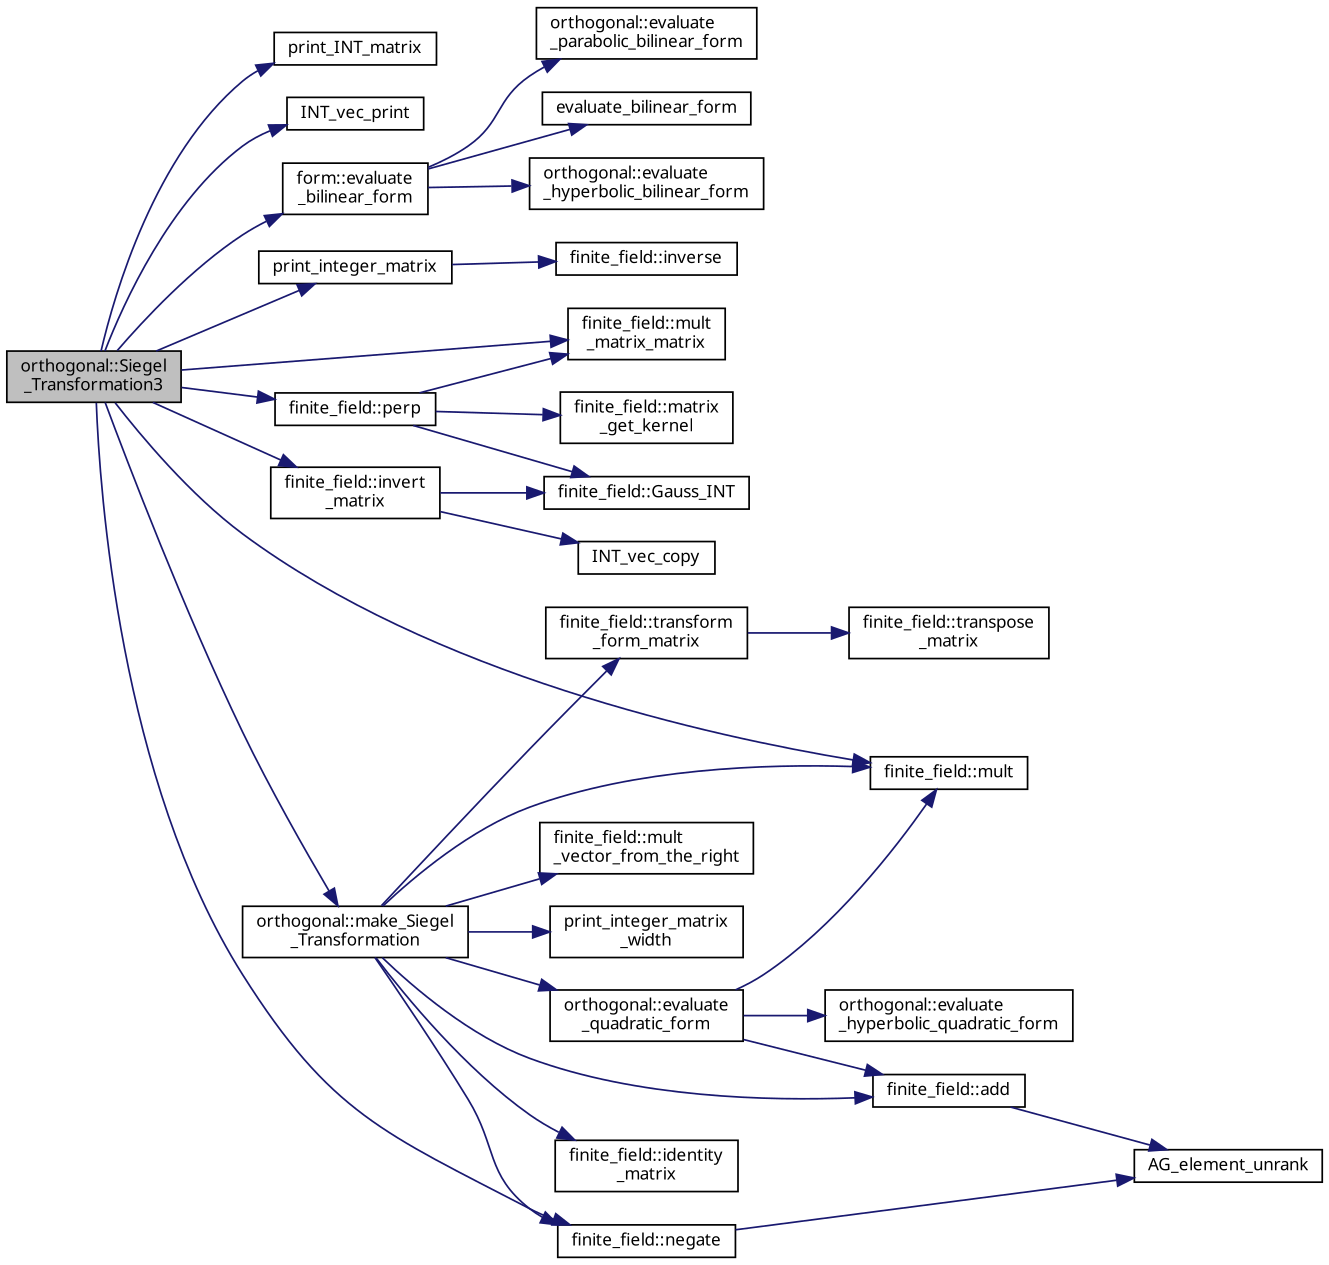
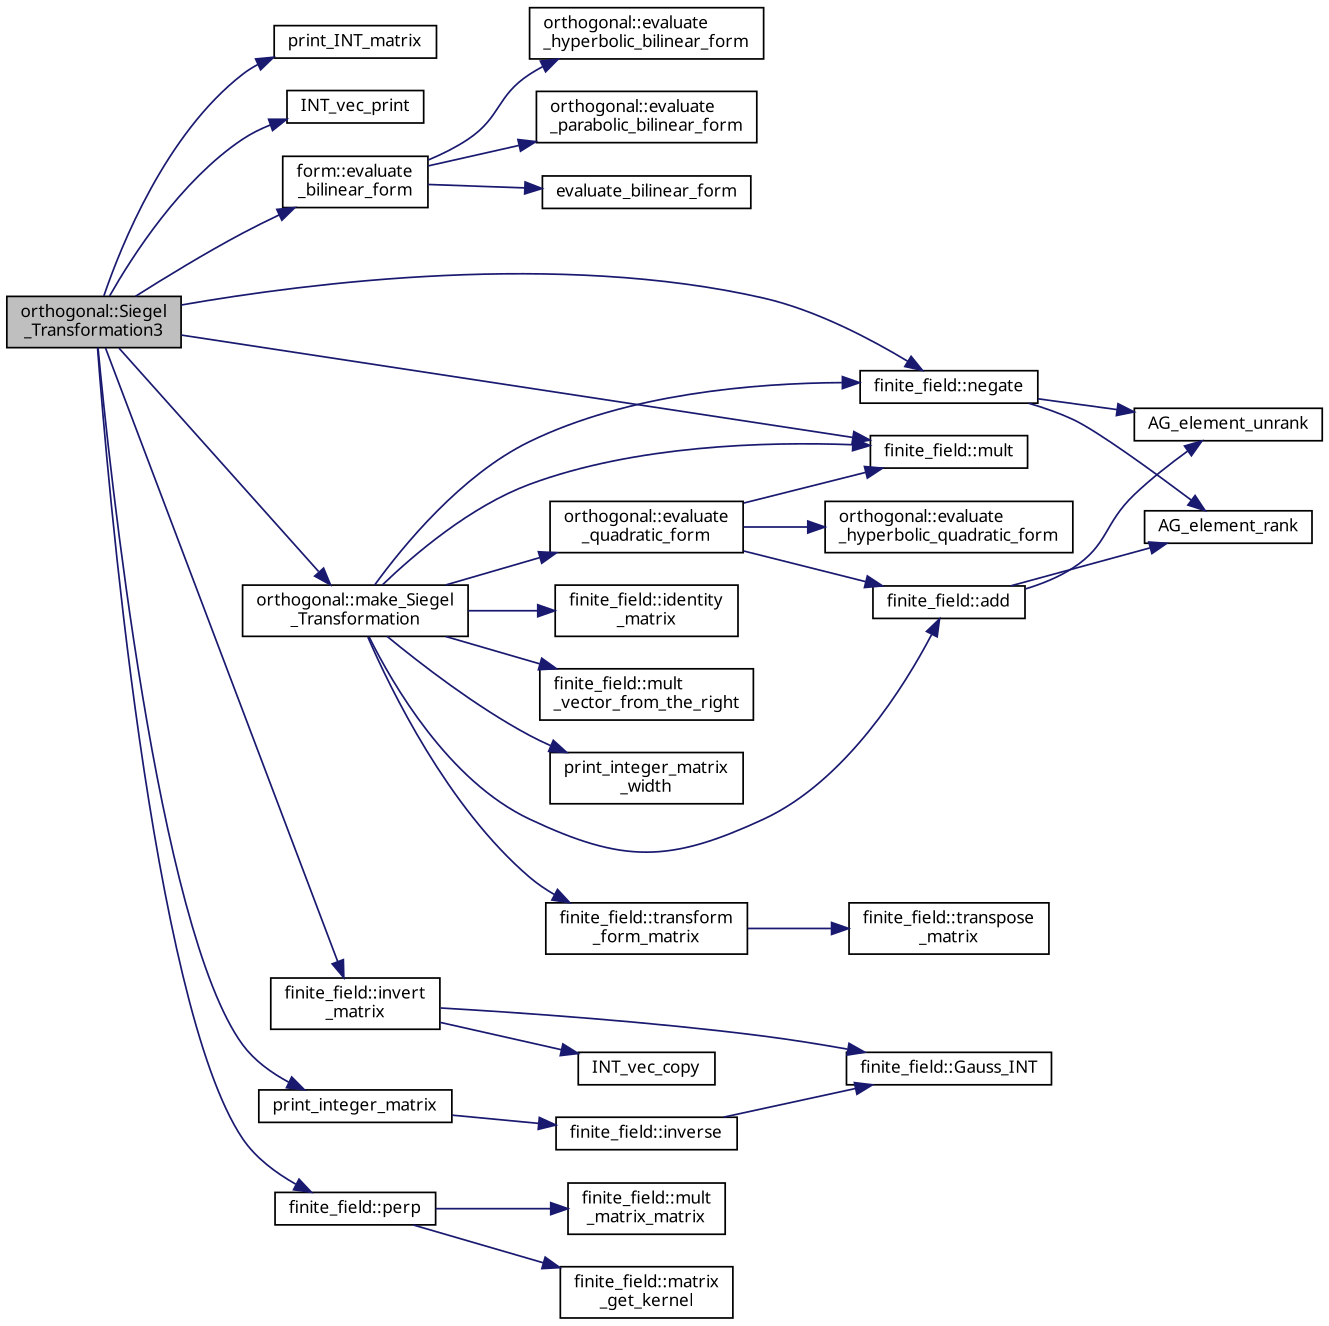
(366, 356) -> none
(493, 449) -> (790, 1103)
none -> (1228, 527)
